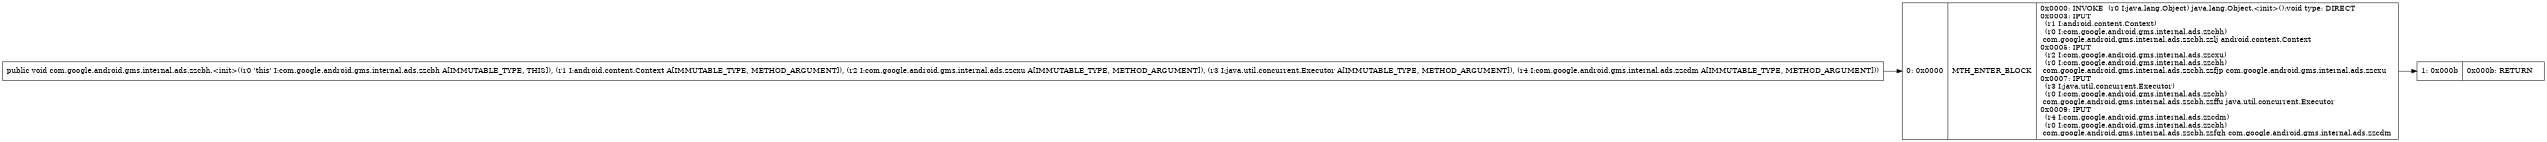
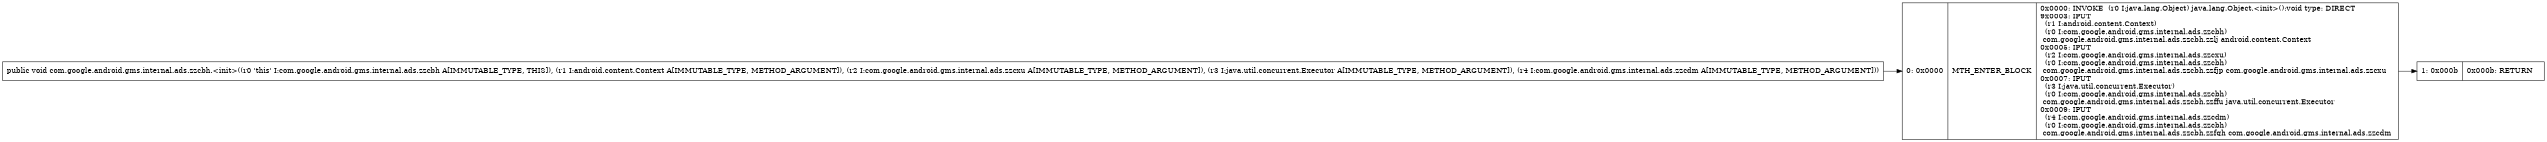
(2068, 16) -> (2068, 16)
